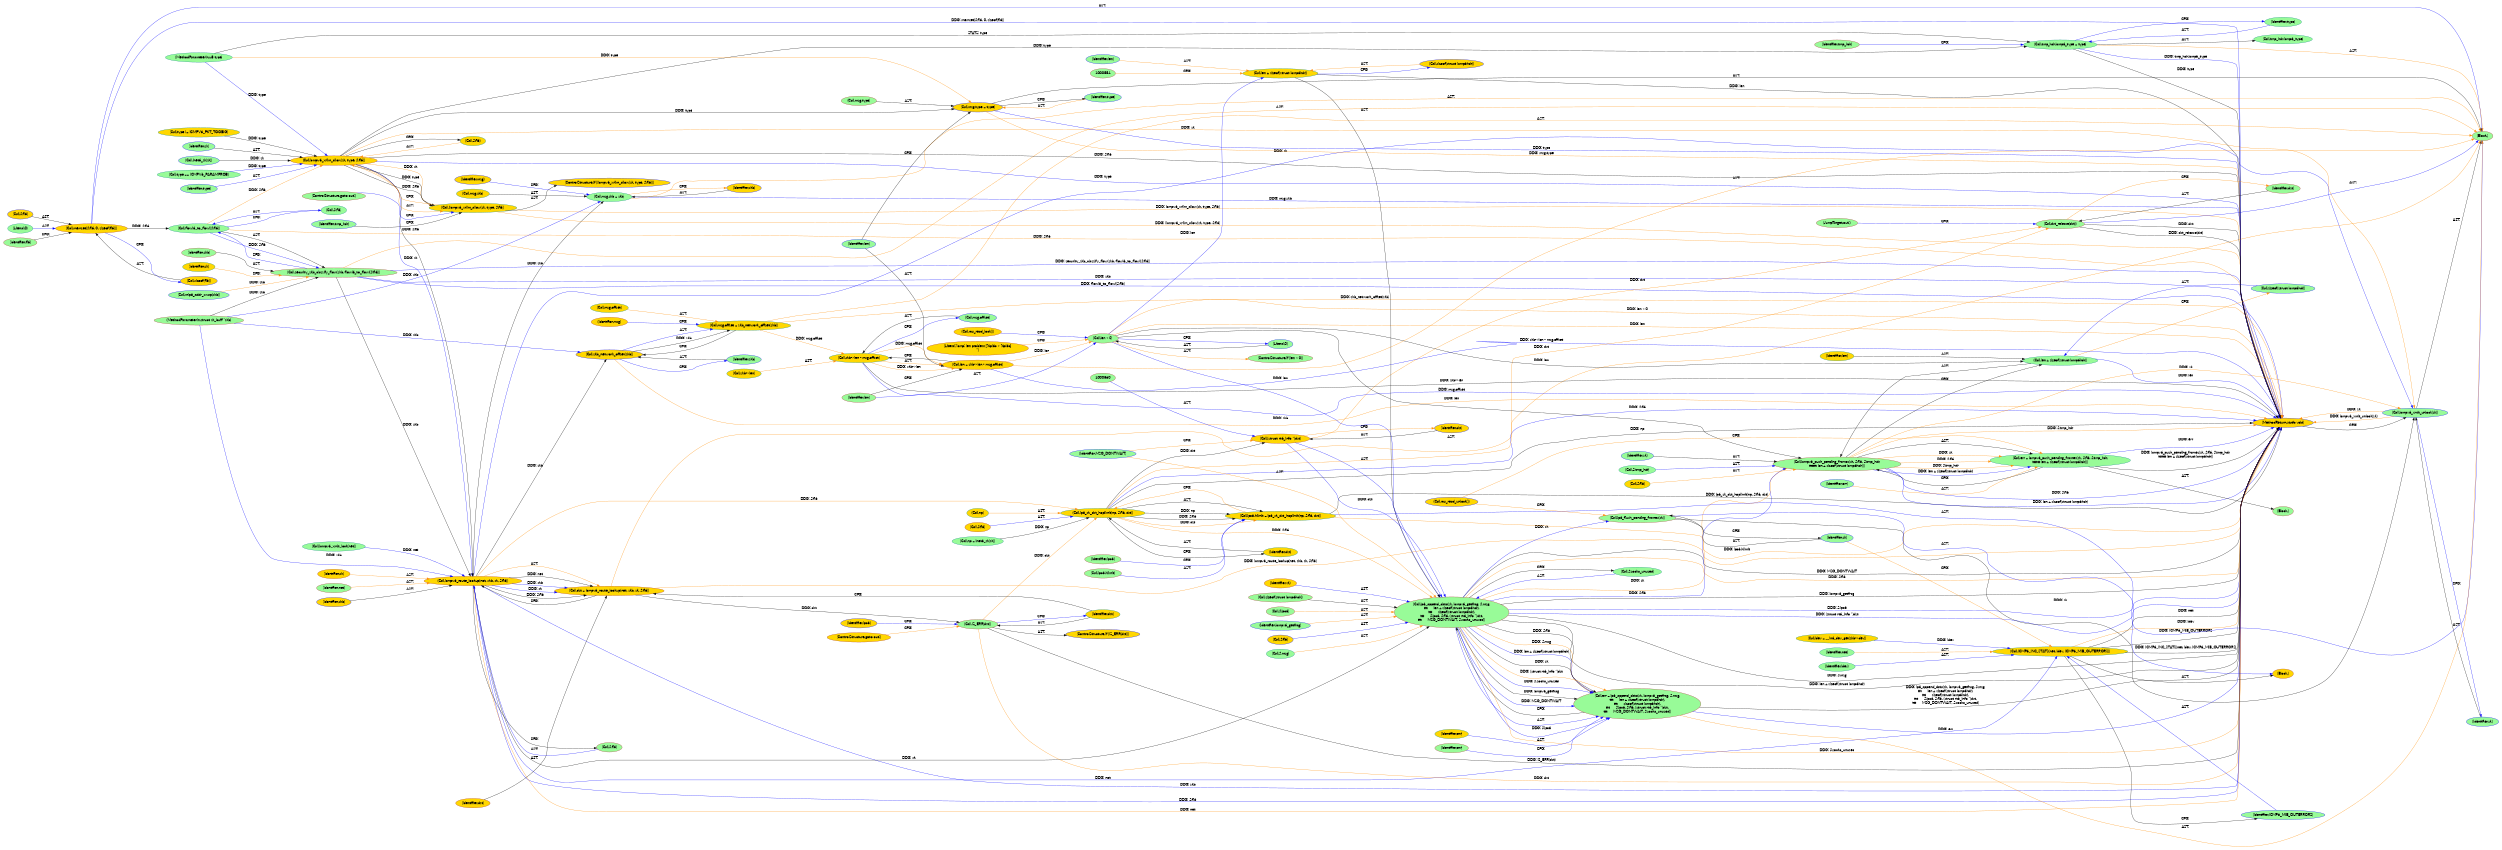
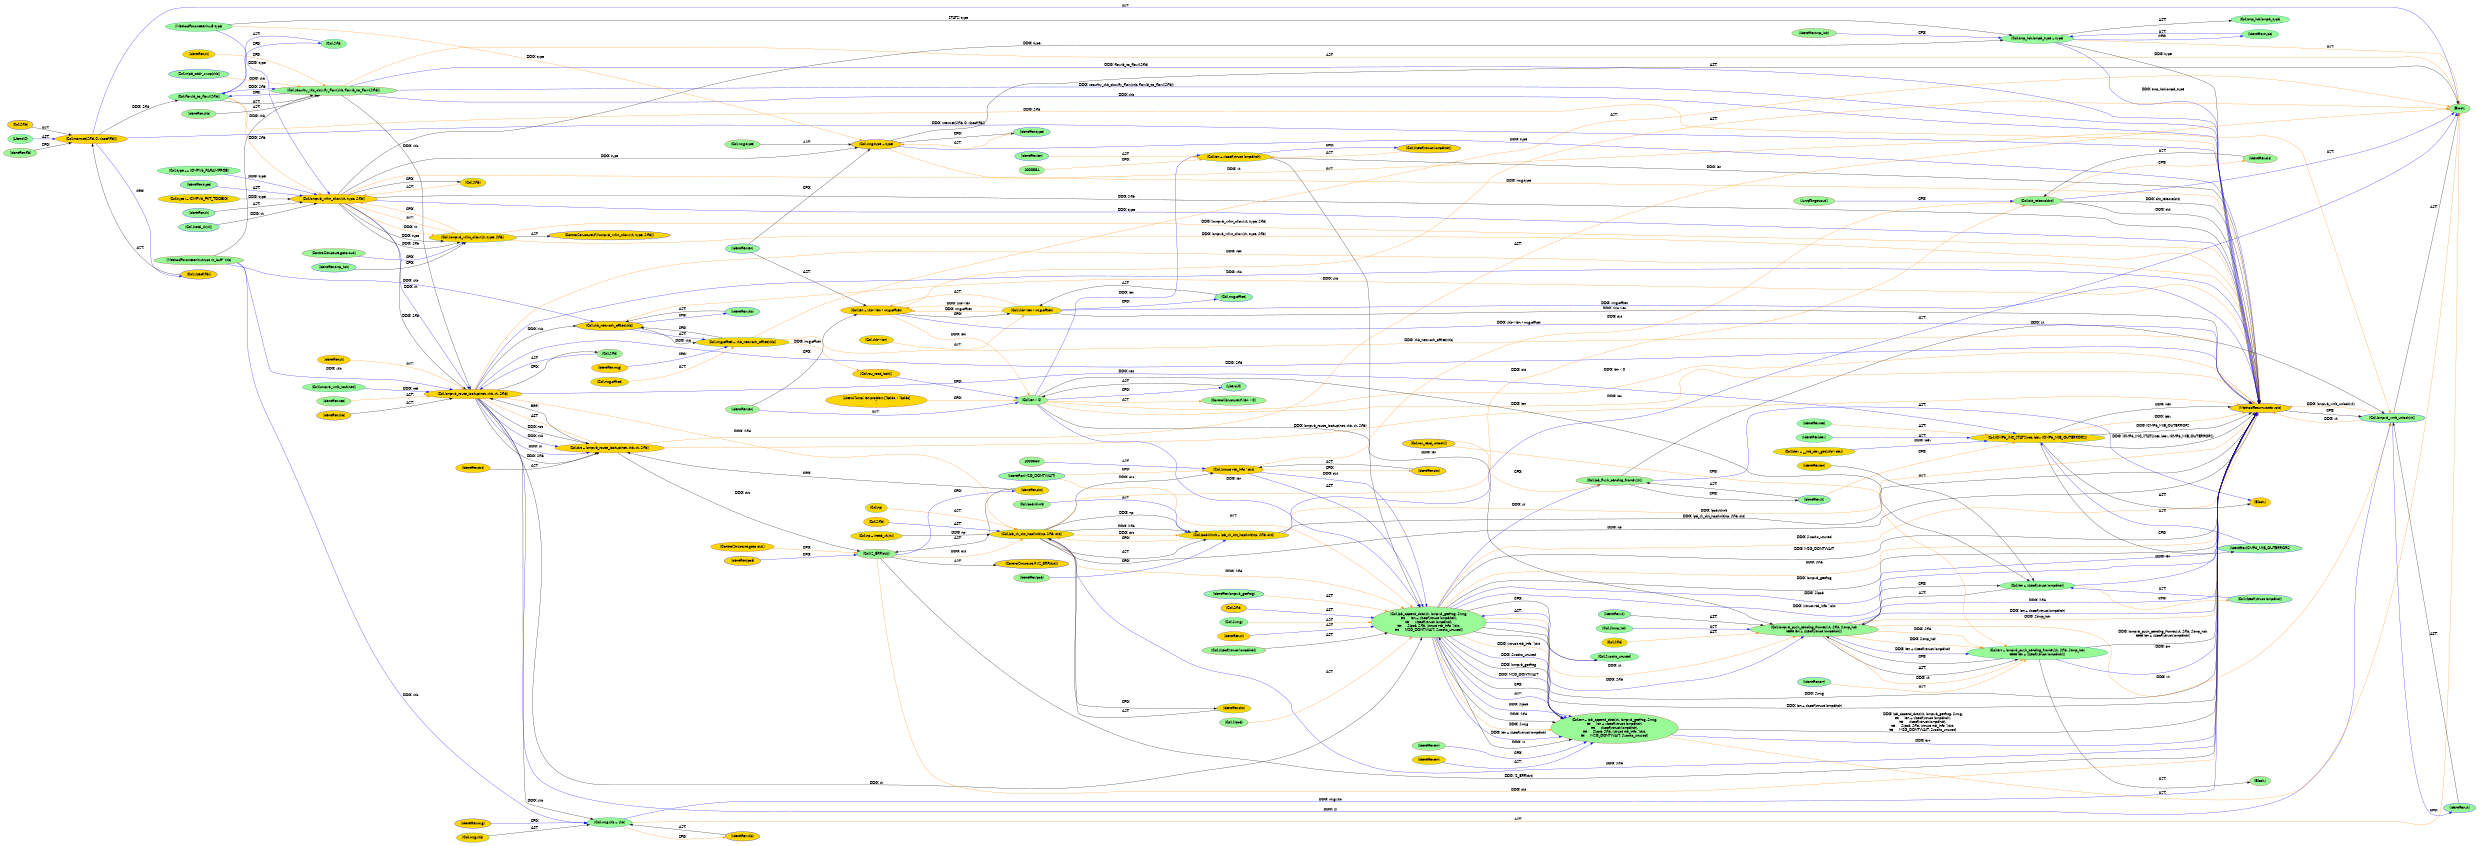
(801, 342) -> (824, 353)
(978, 541) -> (876, 536)
(535, 601) -> (535, 406)
